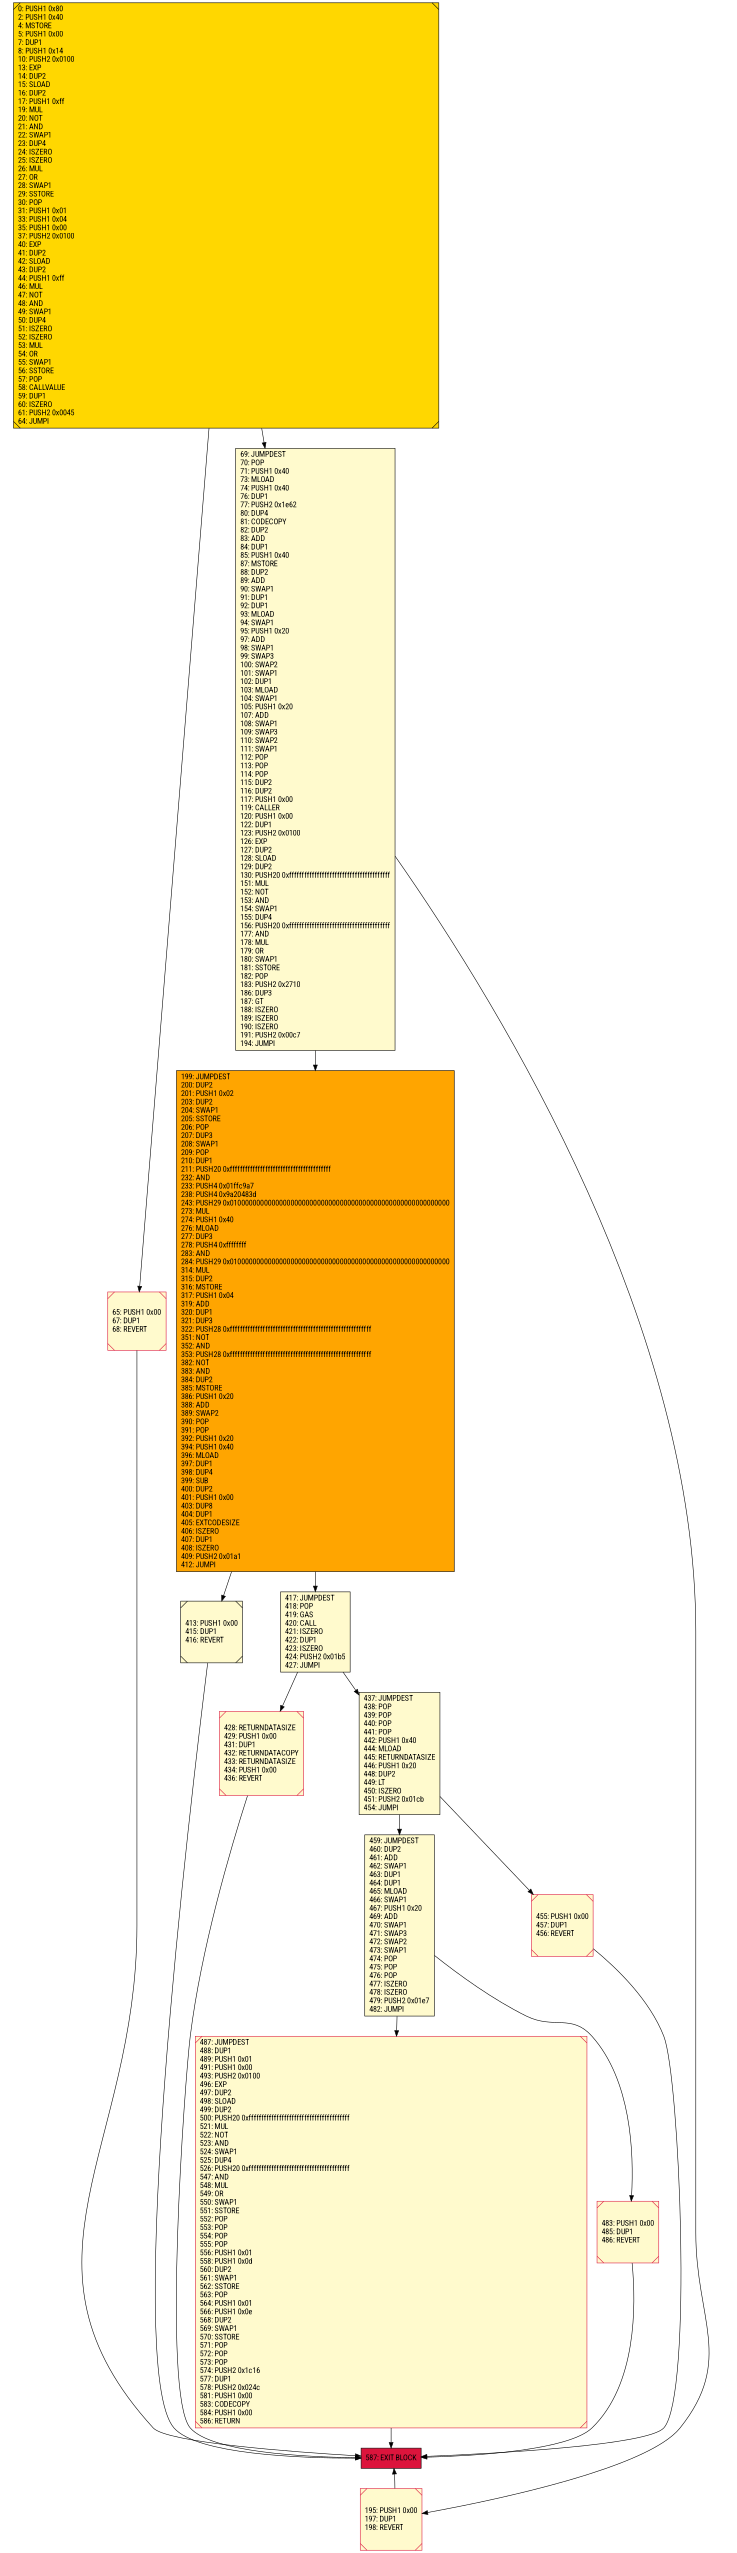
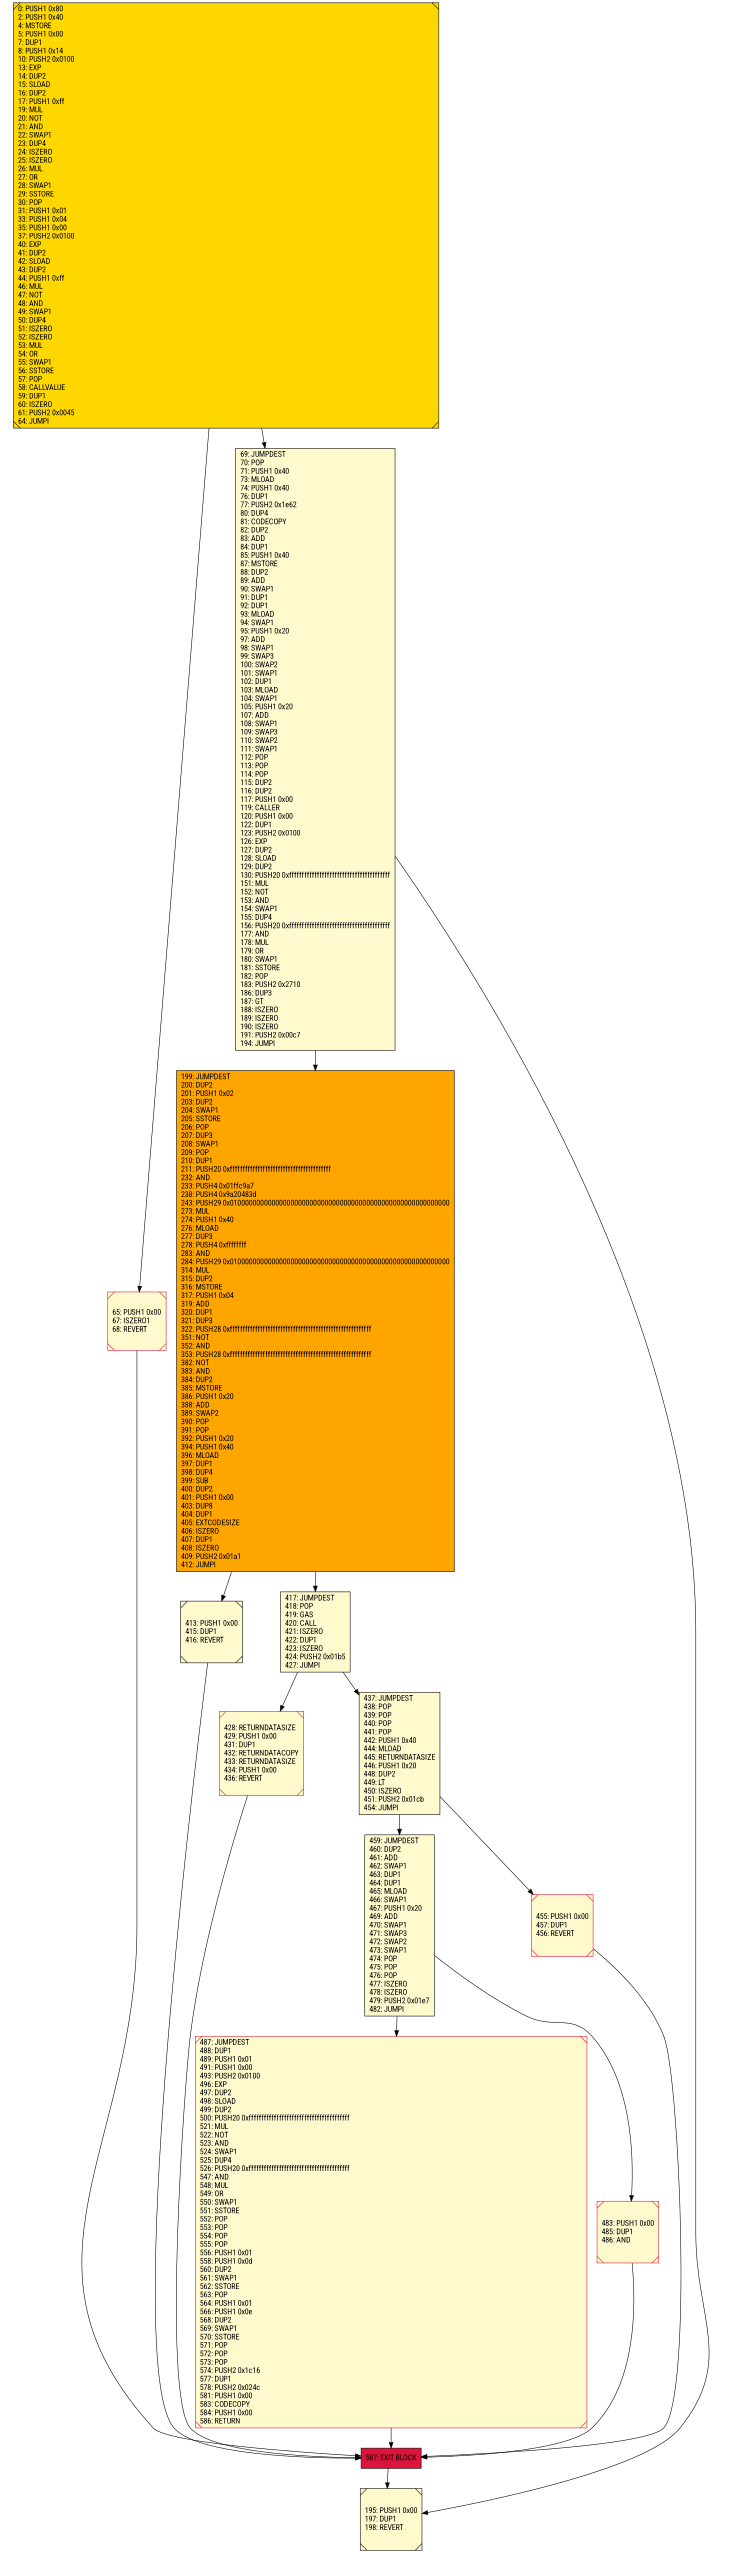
(137, 1321) -> (137, 1321)
(628, 2232) -> (628, 2232)
(395, 2481) -> (388, 2476)
(391, 2519) -> (391, 2519)
